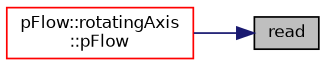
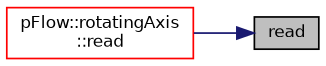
(100, 33) -> (100, 33)
